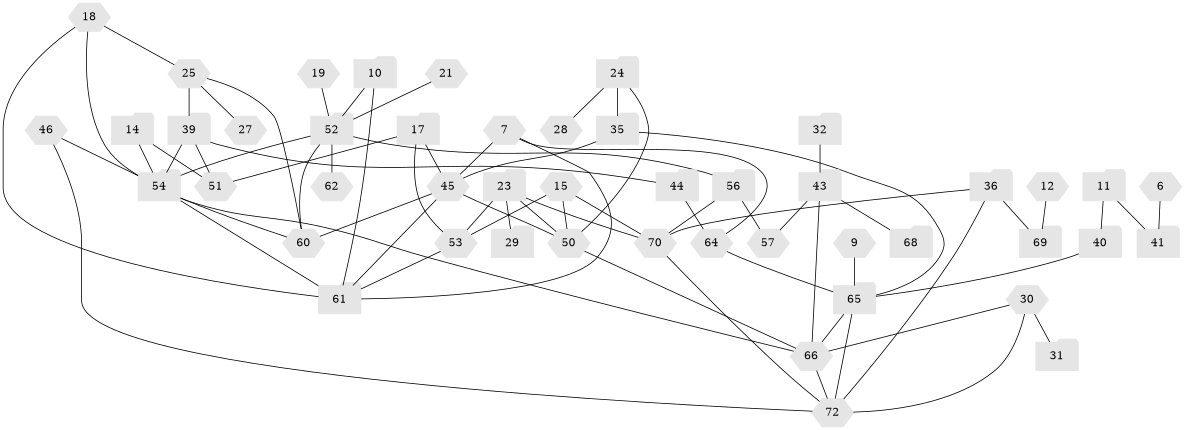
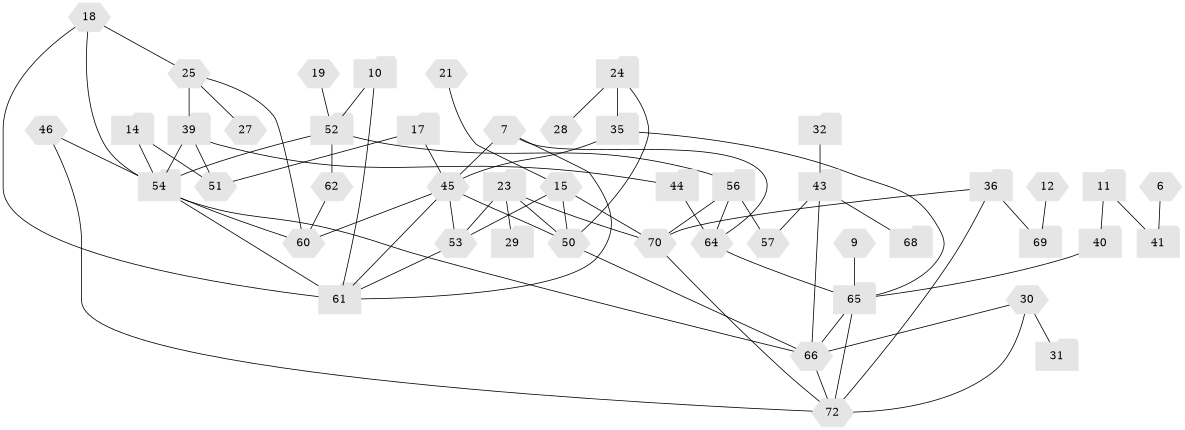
(392, 101) -> (479, 146)
(301, 185) -> (318, 215)
(417, 192) -> (452, 215)
none -> (723, 215)
